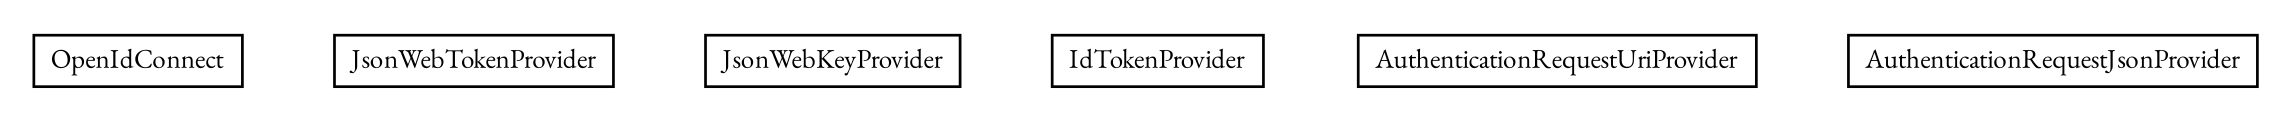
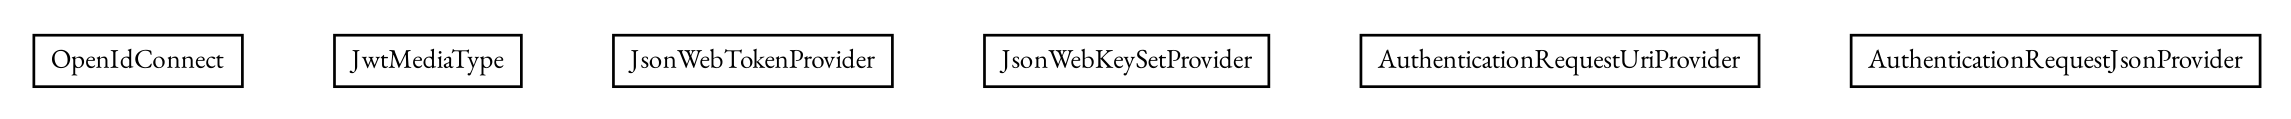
none -> (427, 60)
(833, 60) -> none
none -> (1125, 60)
(1158, 60) -> none
